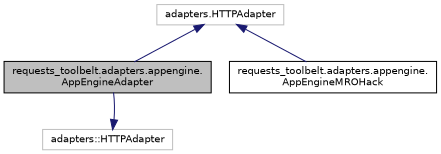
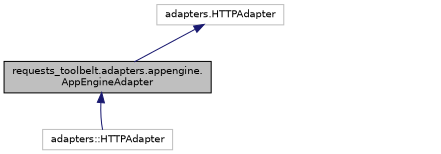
(333, 77) -> none
(114, 106) -> (101, 116)
